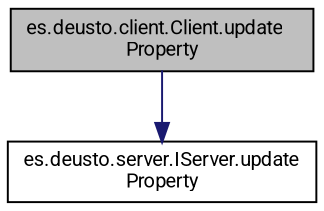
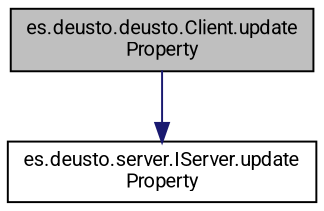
(162, 40) -> (162, 40)
